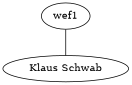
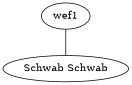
(66, 69) -> (66, 69)
